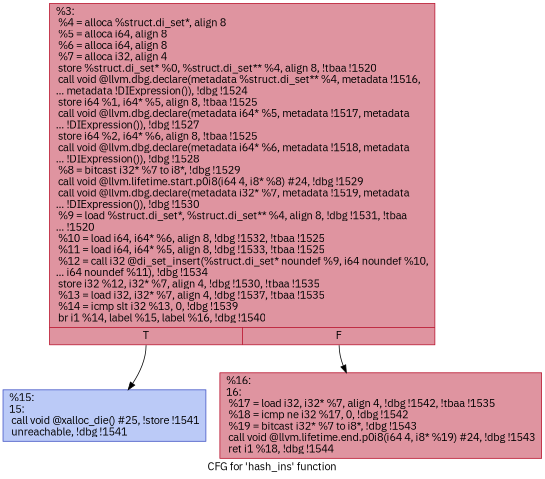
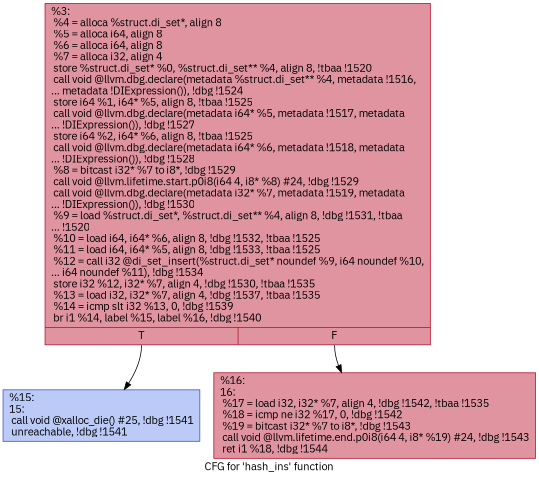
(104, 421) -> (101, 421)
